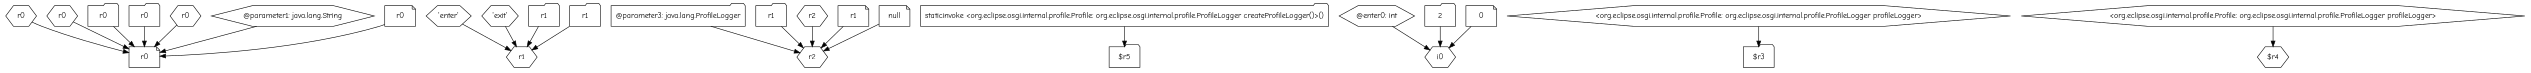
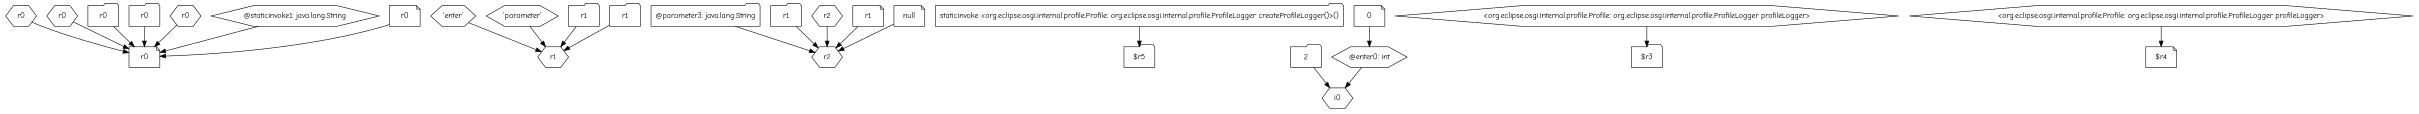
(293, 16) -> (295, 16)
(500, 16) -> (522, 16)
(678, 16) -> (706, 16)
(1462, 35) -> (1369, 34)
(2273, 57) -> (2161, 57)
